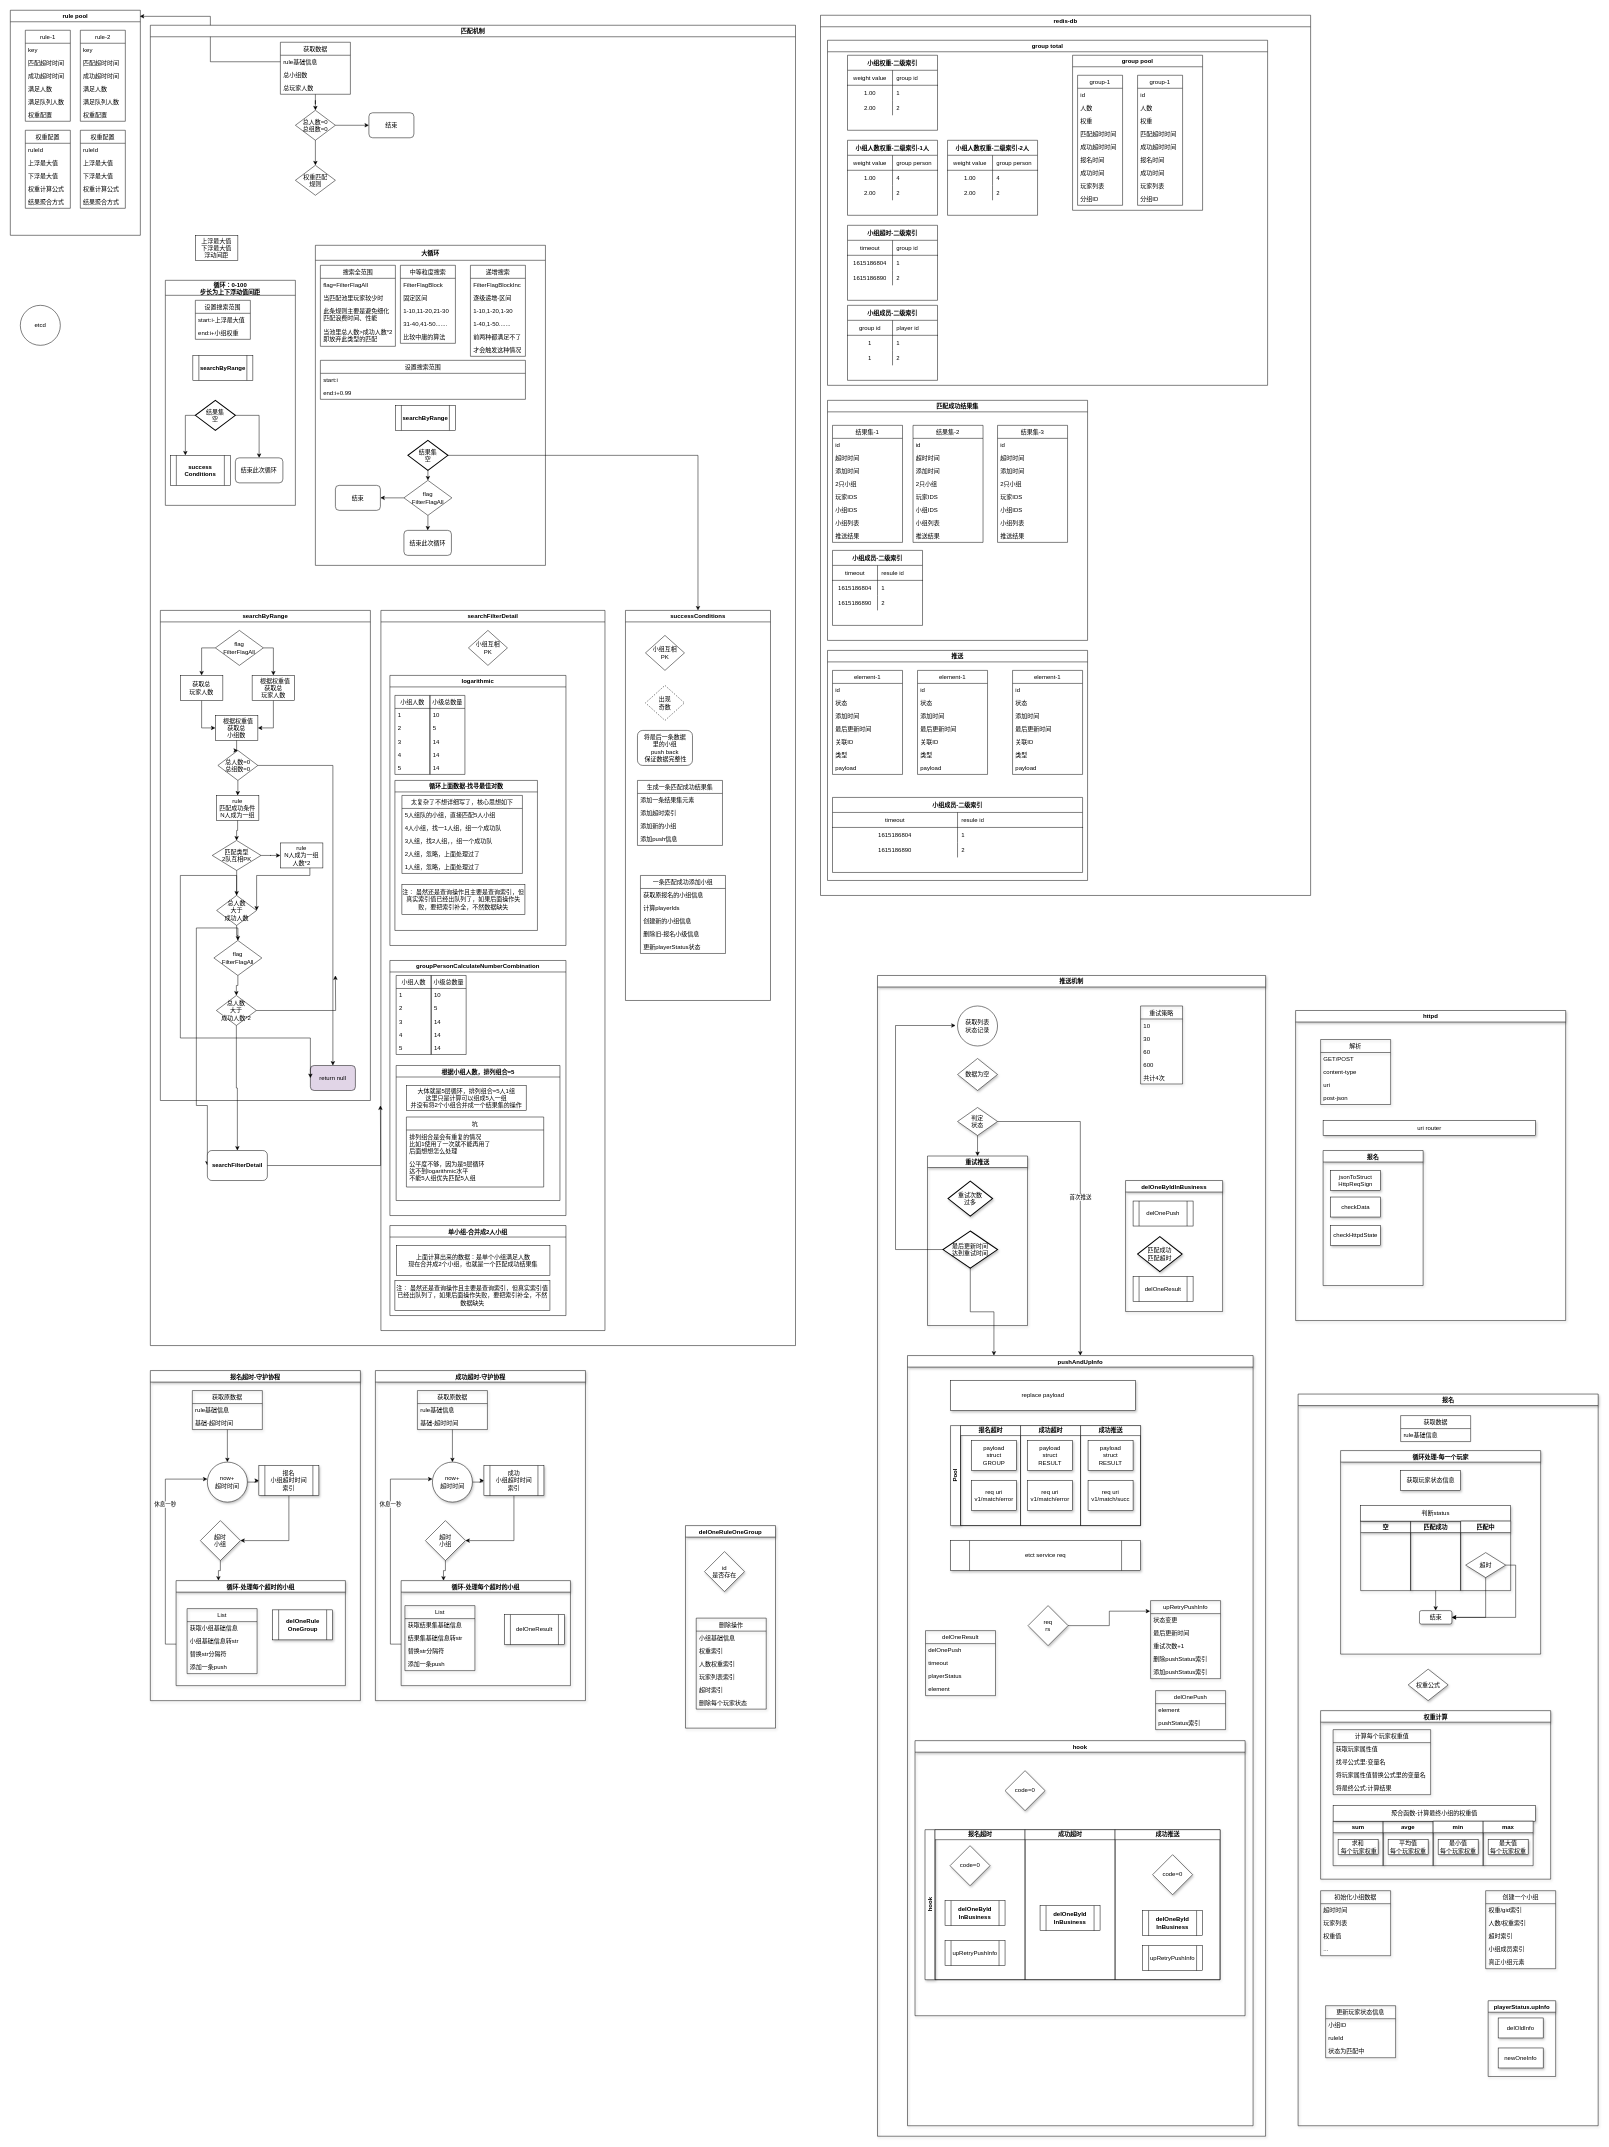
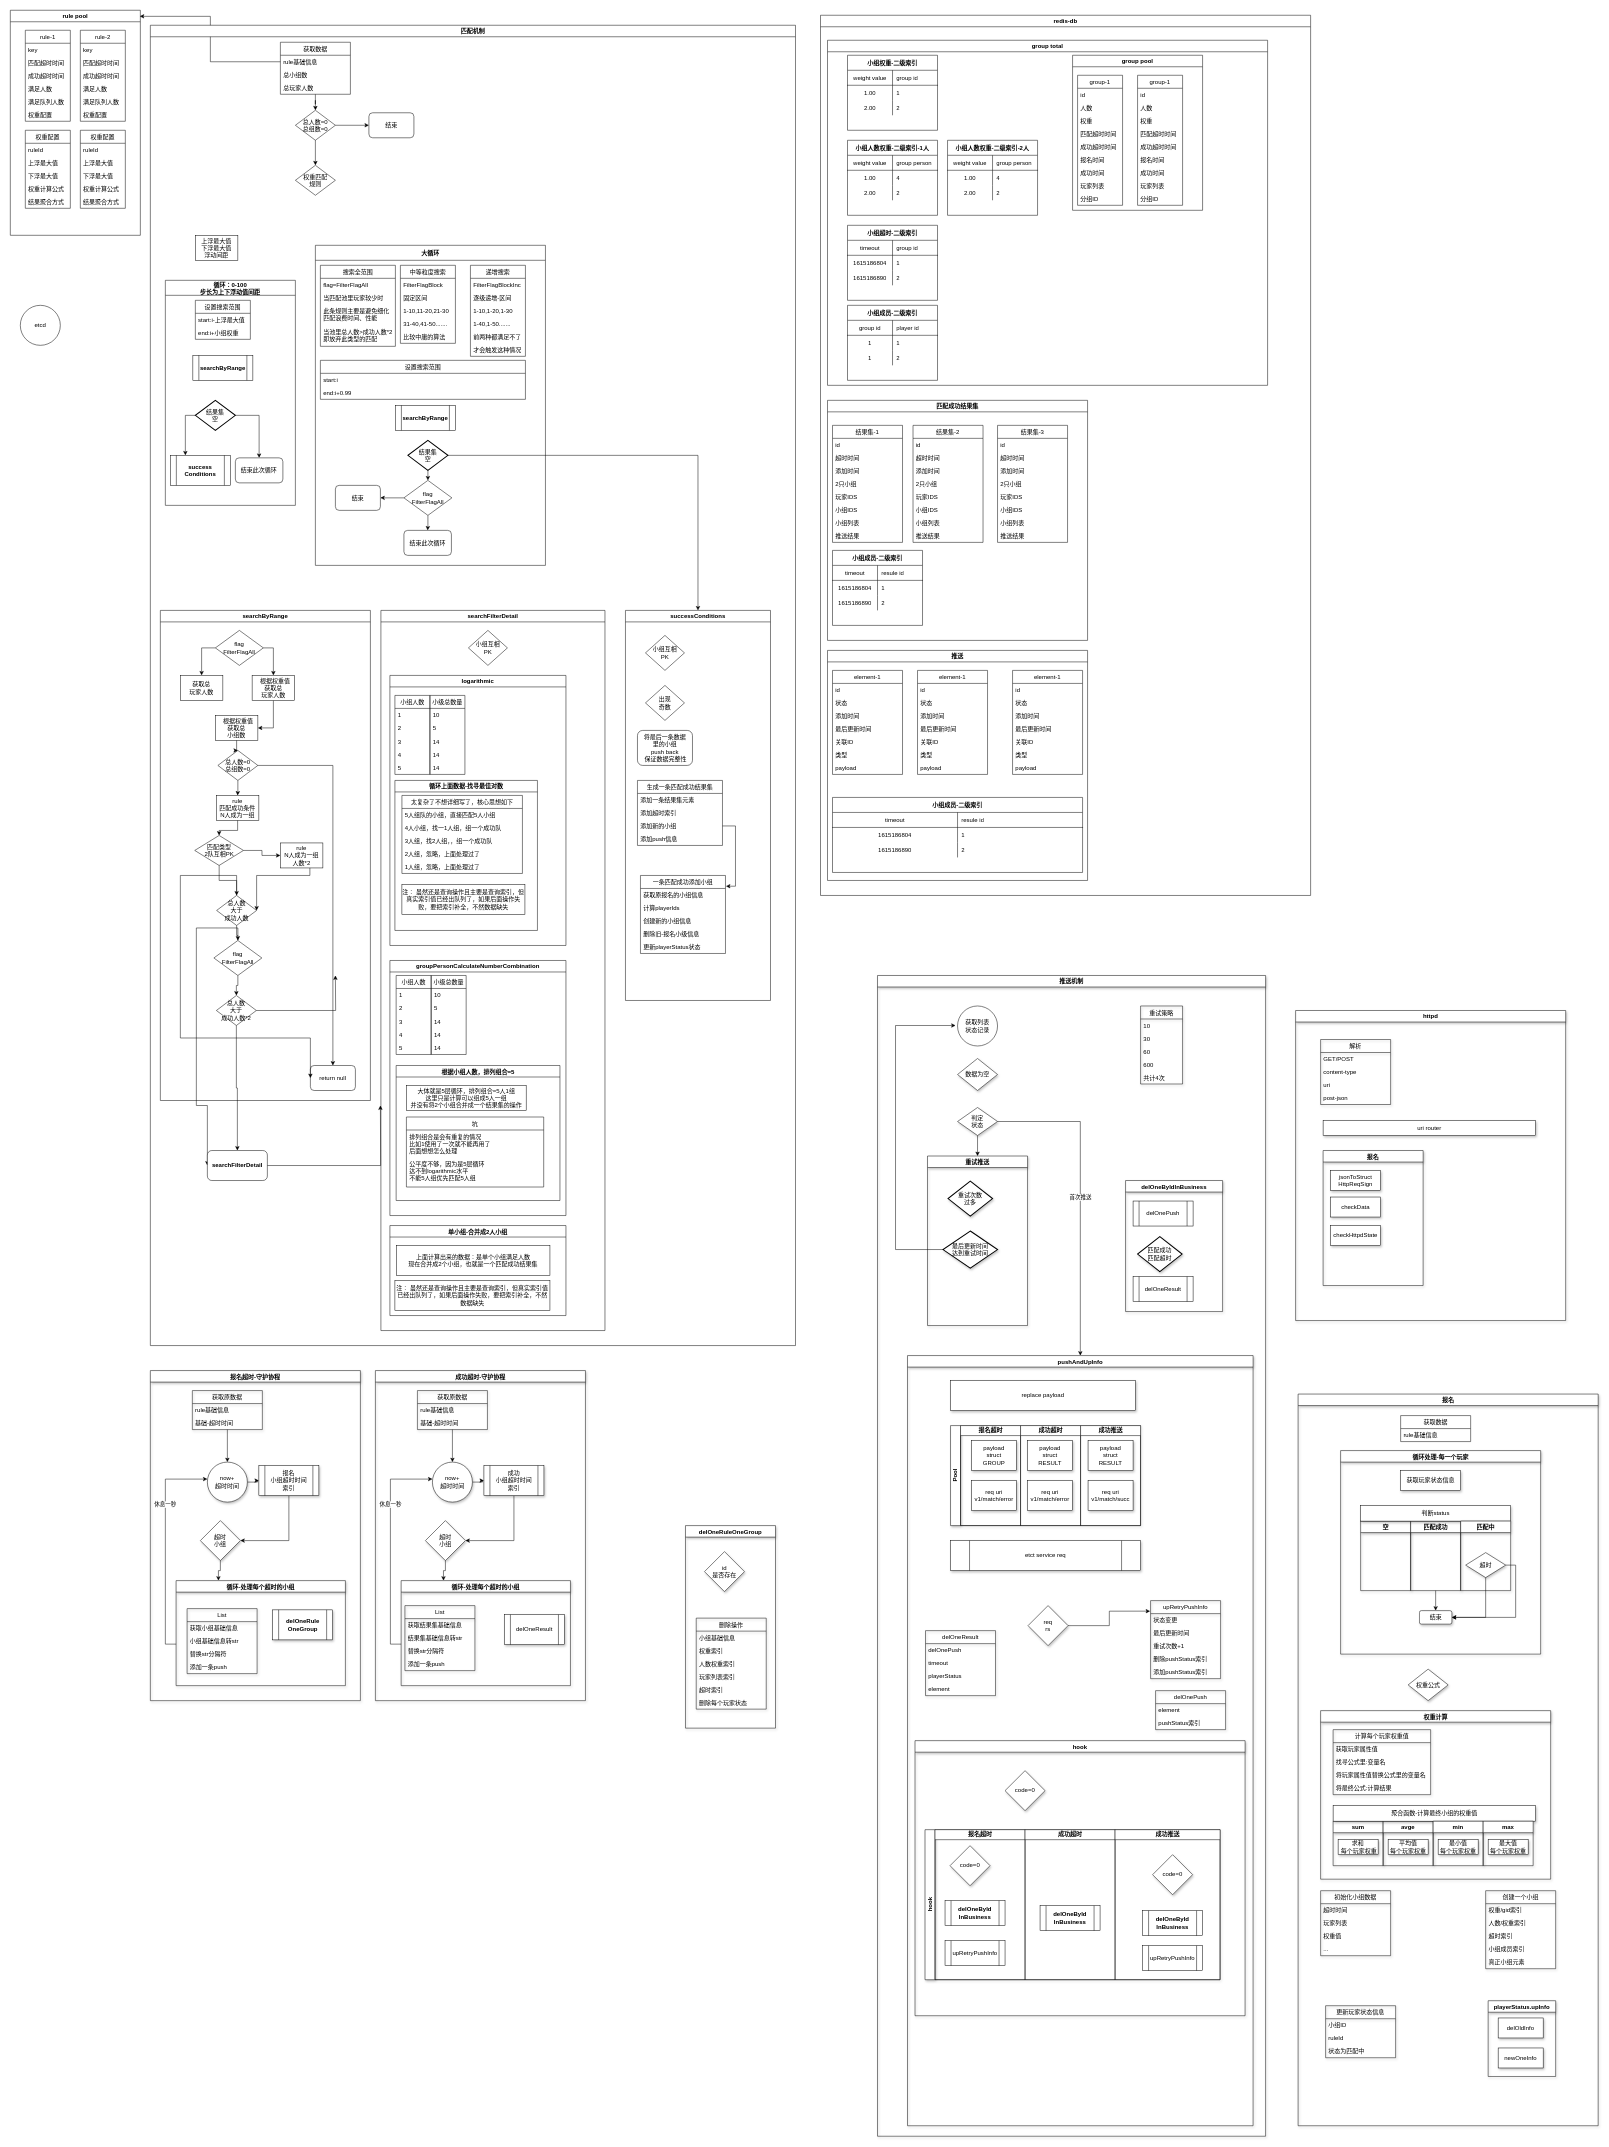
(665, 703) -> (665, 703)
(210, 728) -> none
(237, 855) -> (219, 850)
none -> (734, 886)
(333, 1078) -> (333, 1078)
(970, 1312) -> none
